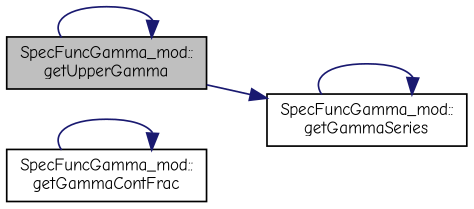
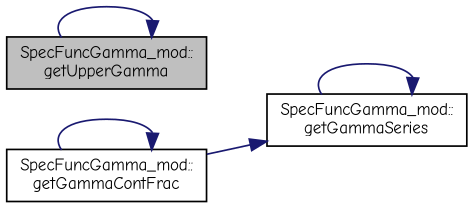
(229, 90) -> (229, 150)
